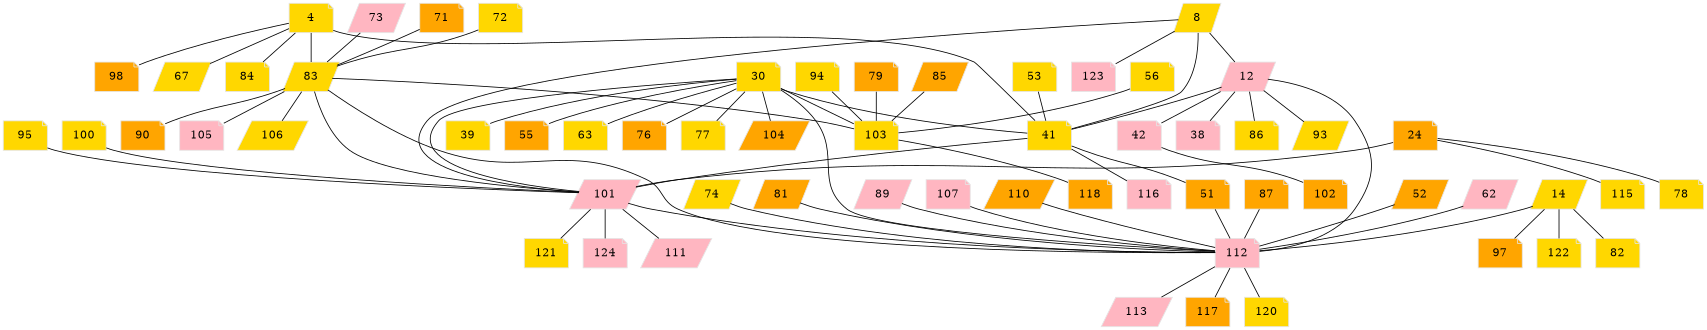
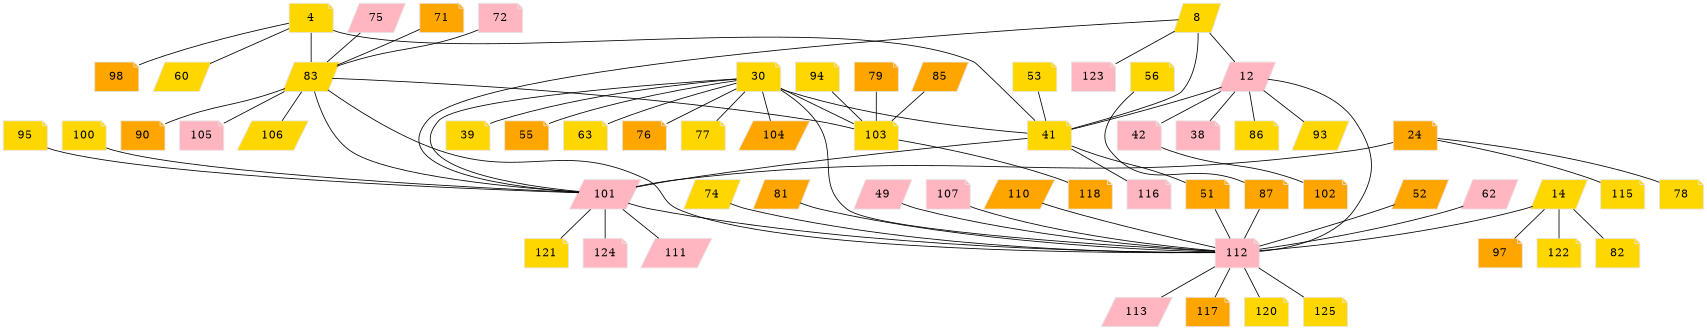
(376, 18) -> (376, 18)
(501, 18) -> (501, 18)
(182, 77) -> (182, 77)
(247, 77) -> none
(1016, 117) -> (1113, 154)
(883, 194) -> (883, 194)
none -> (1325, 312)
